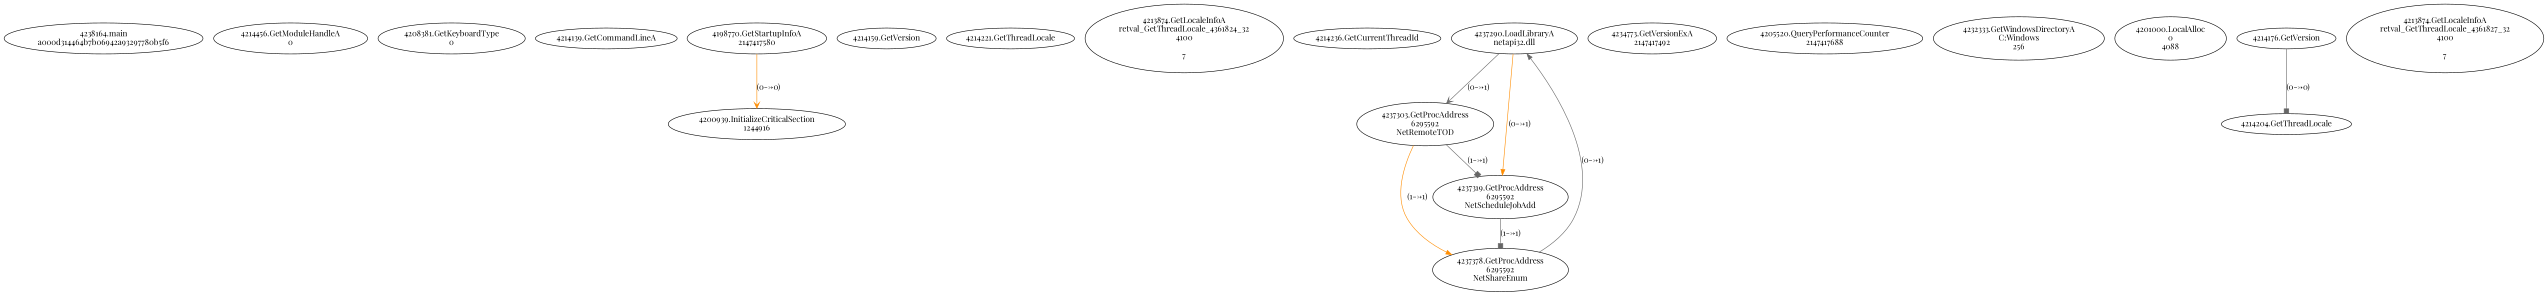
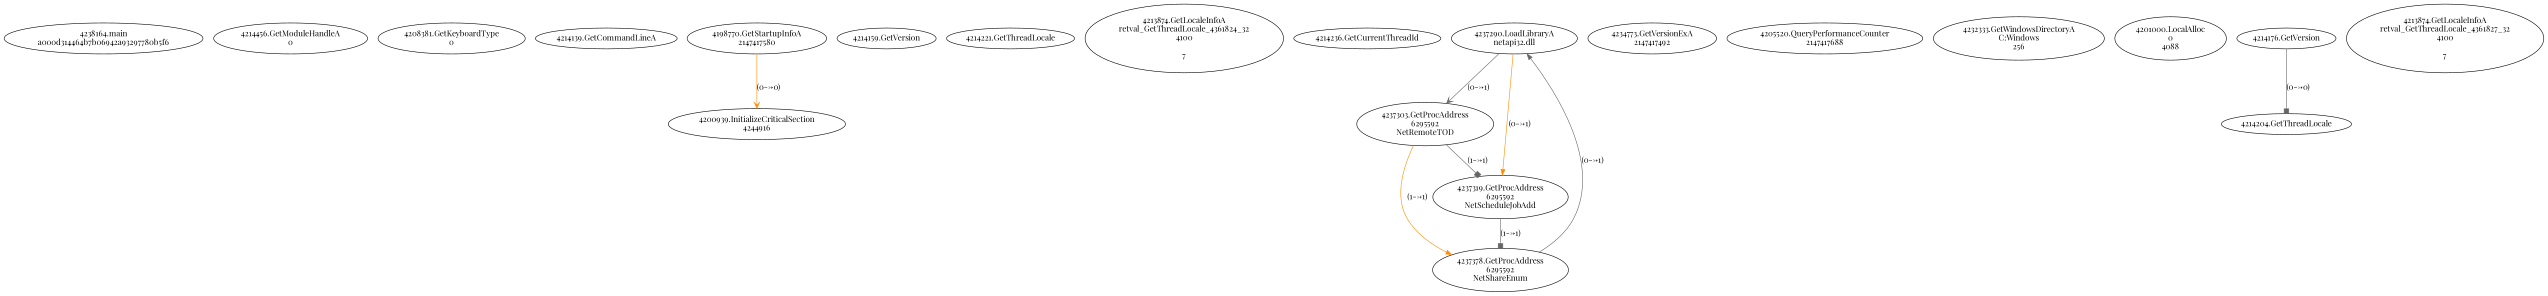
(757, 124) -> (757, 124)
